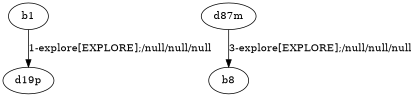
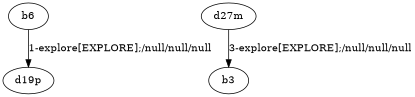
(28, 16) -> (28, 16)
(229, 16) -> (229, 16)
(229, 81) -> (229, 81)
